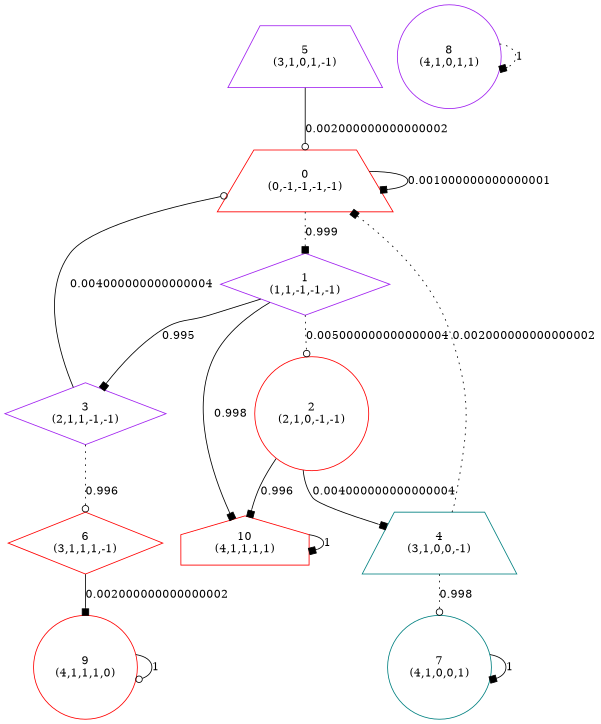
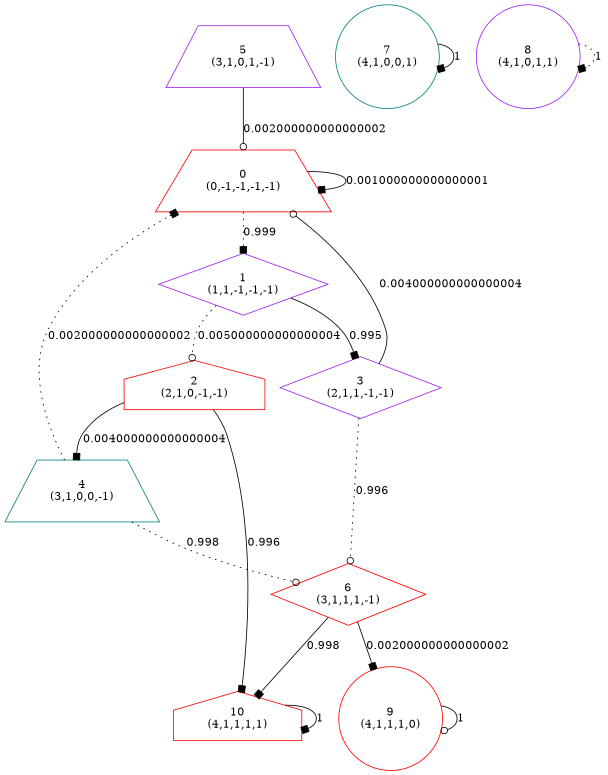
(204, 396) -> (295, 654)
(312, 414) -> (195, 388)
(440, 591) -> (210, 558)
